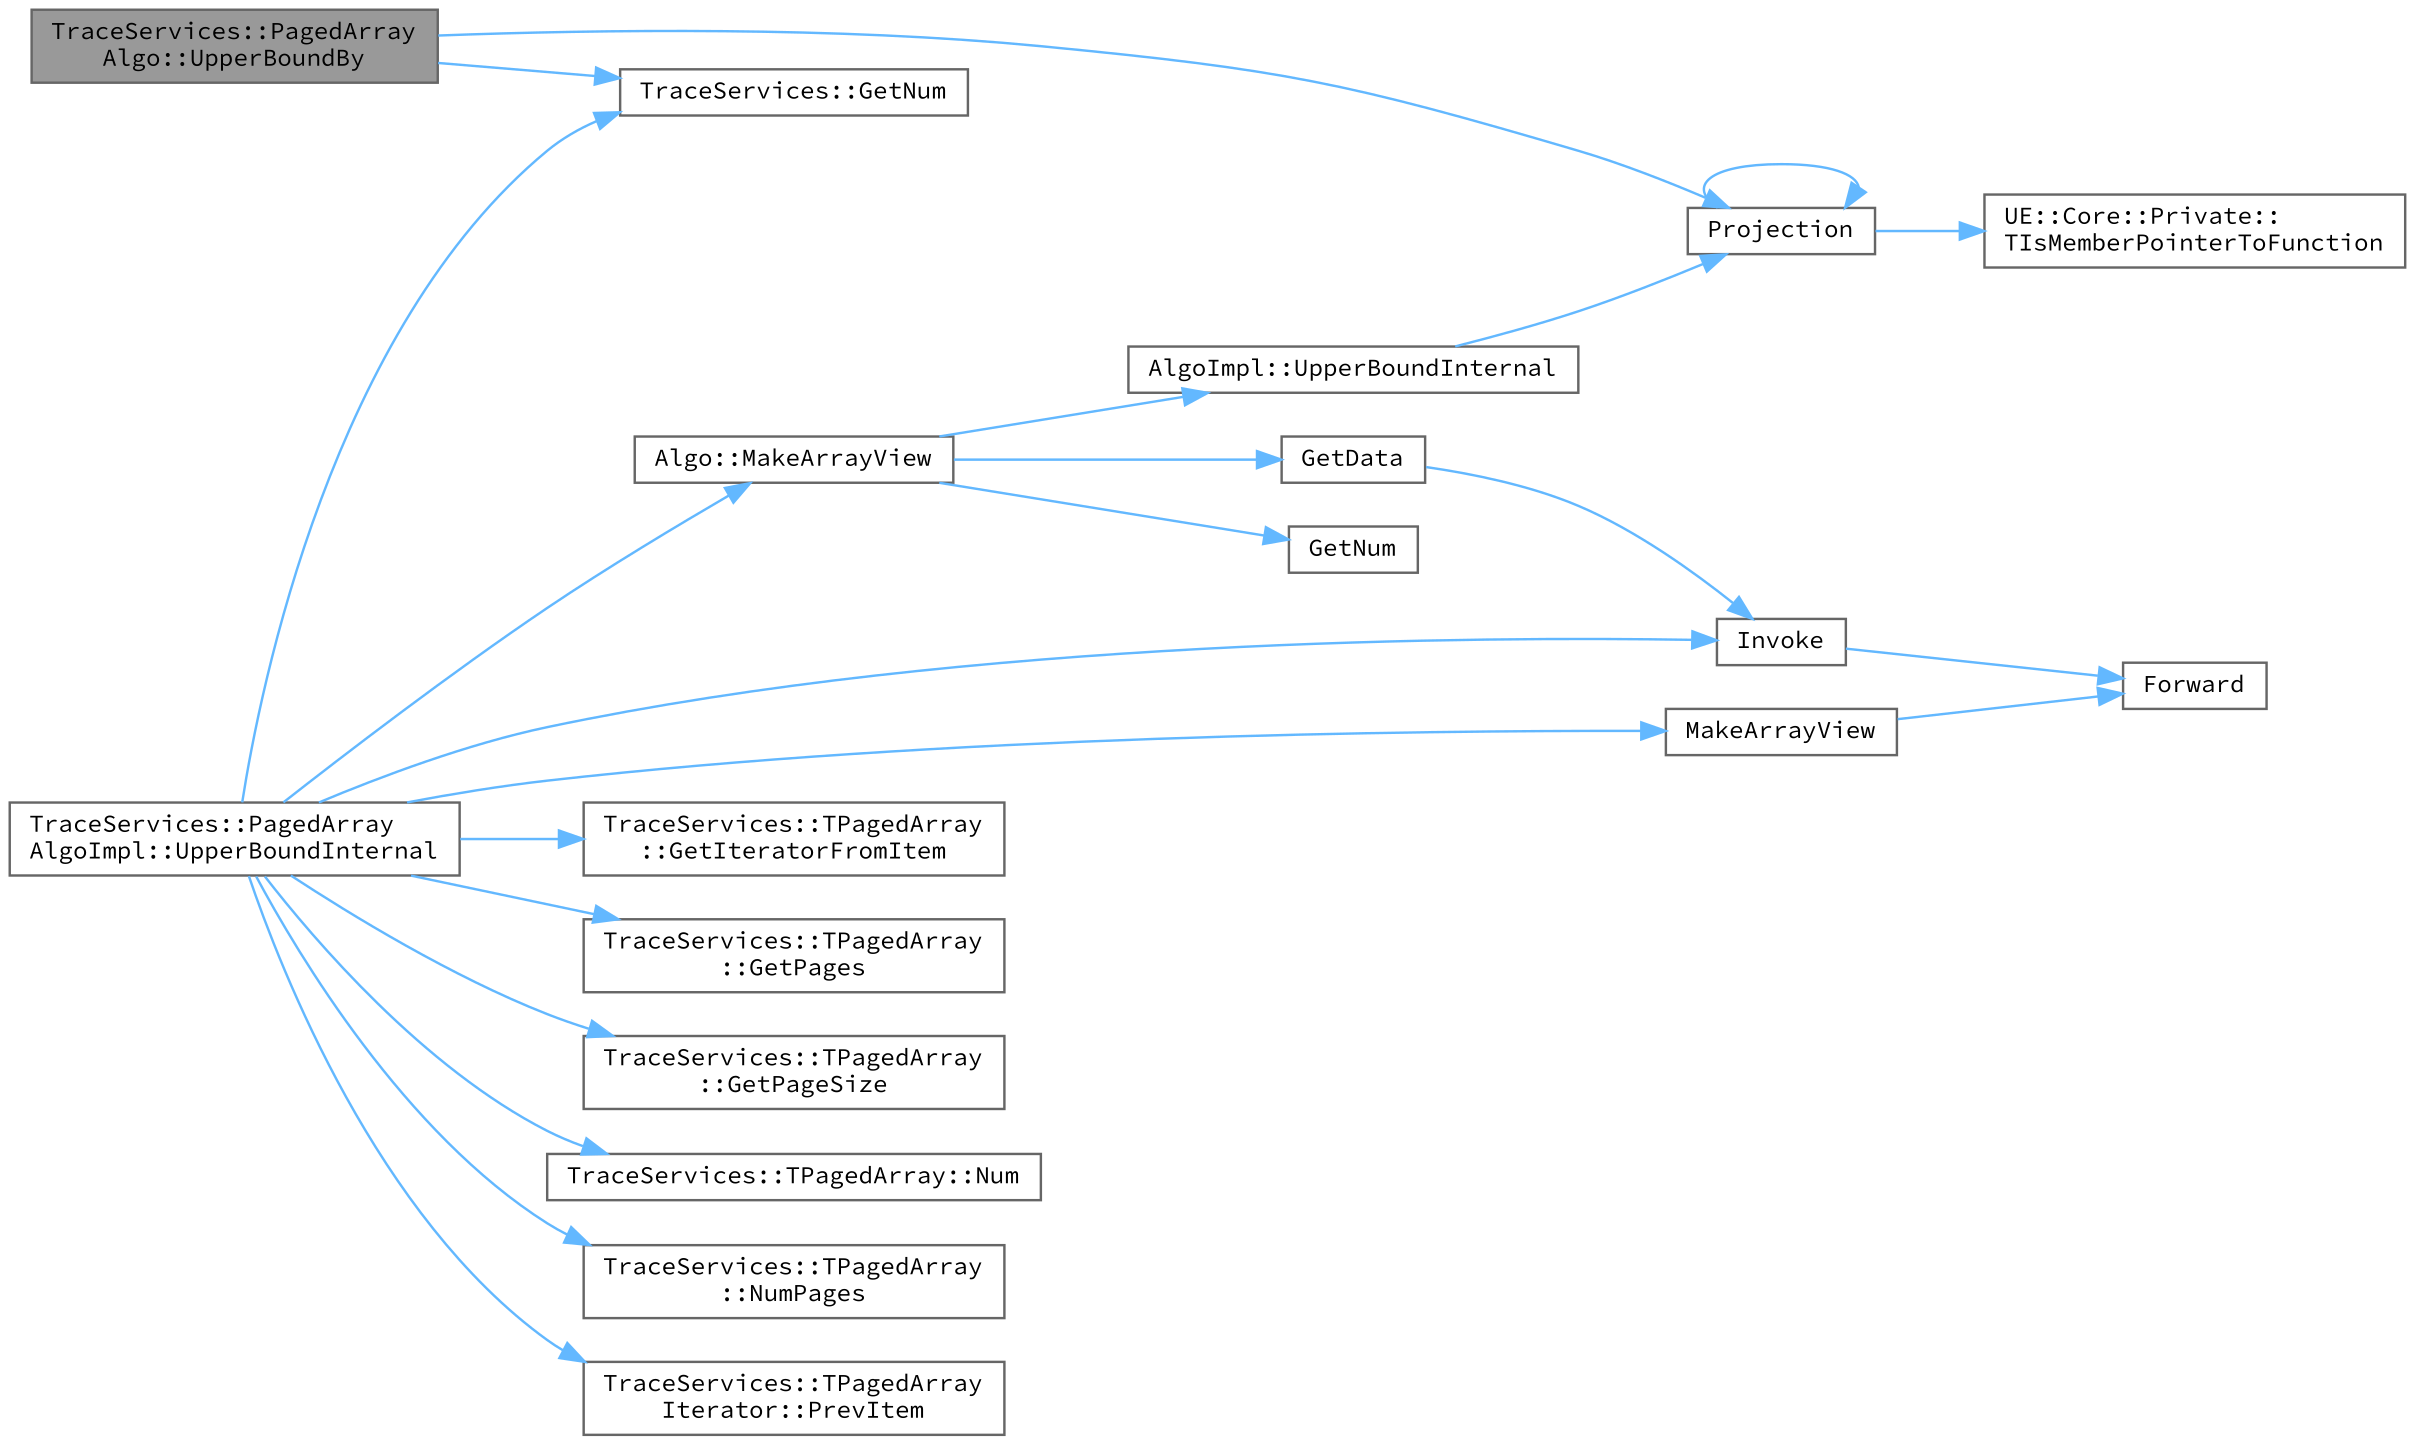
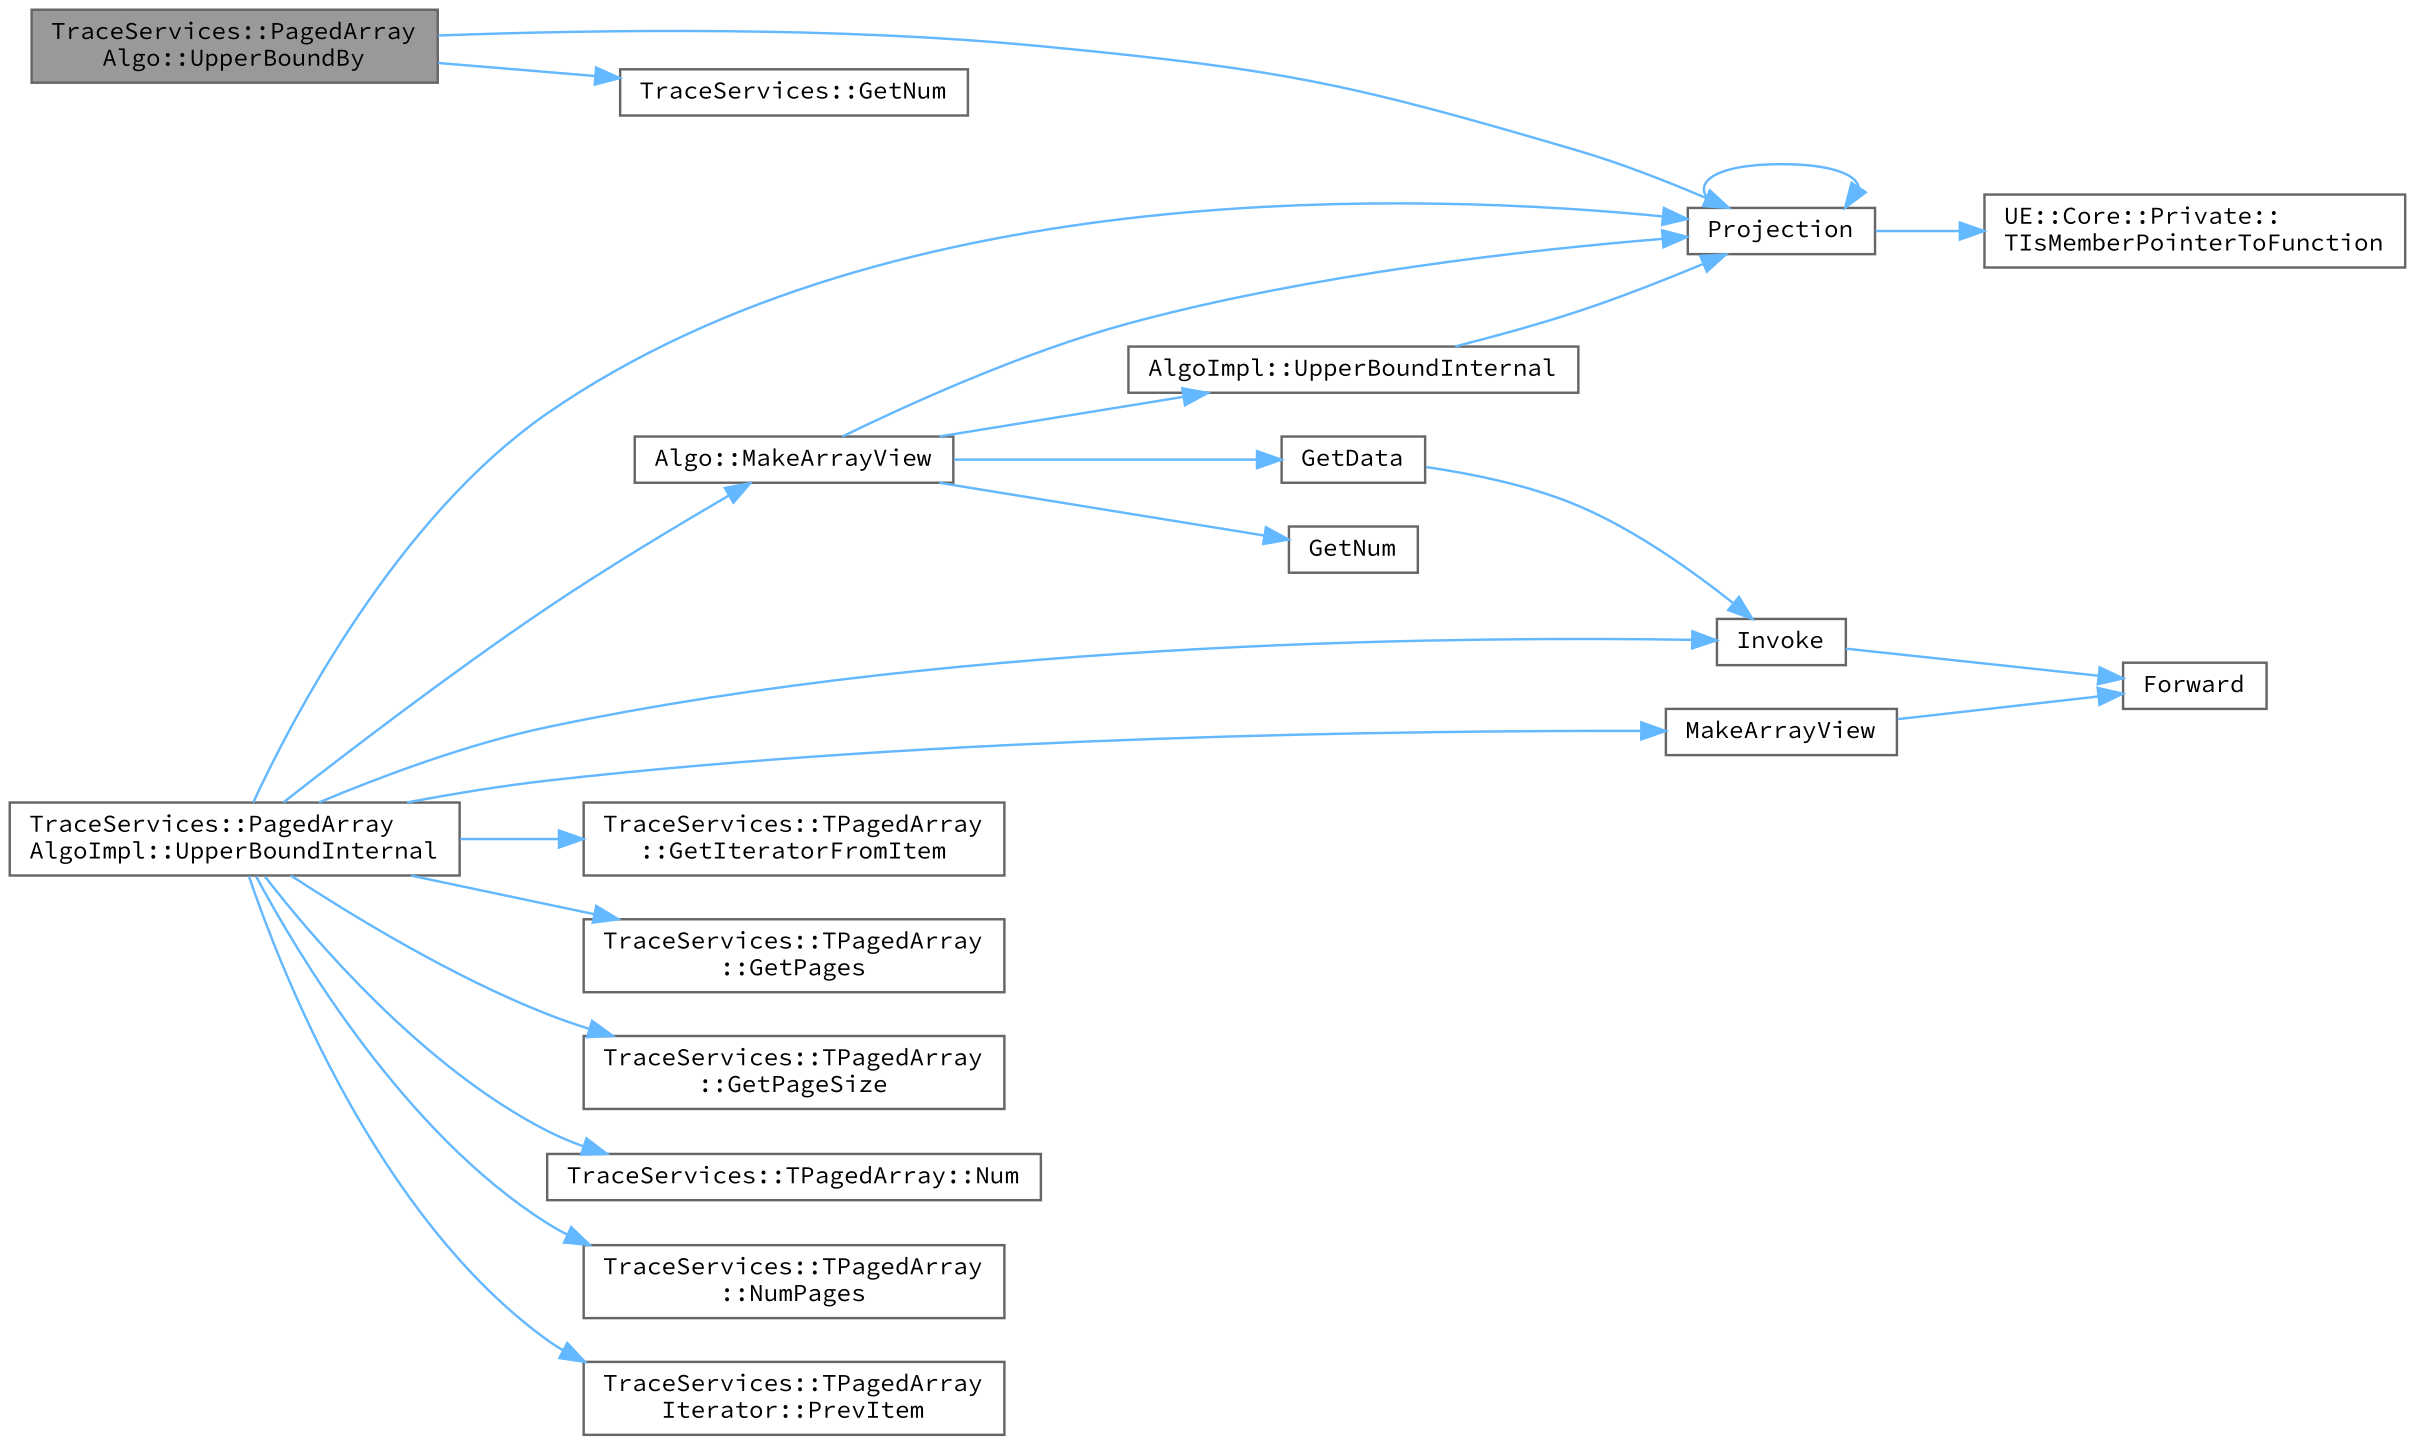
none -> (1242, 297)
(353, 424) -> (846, 275)
